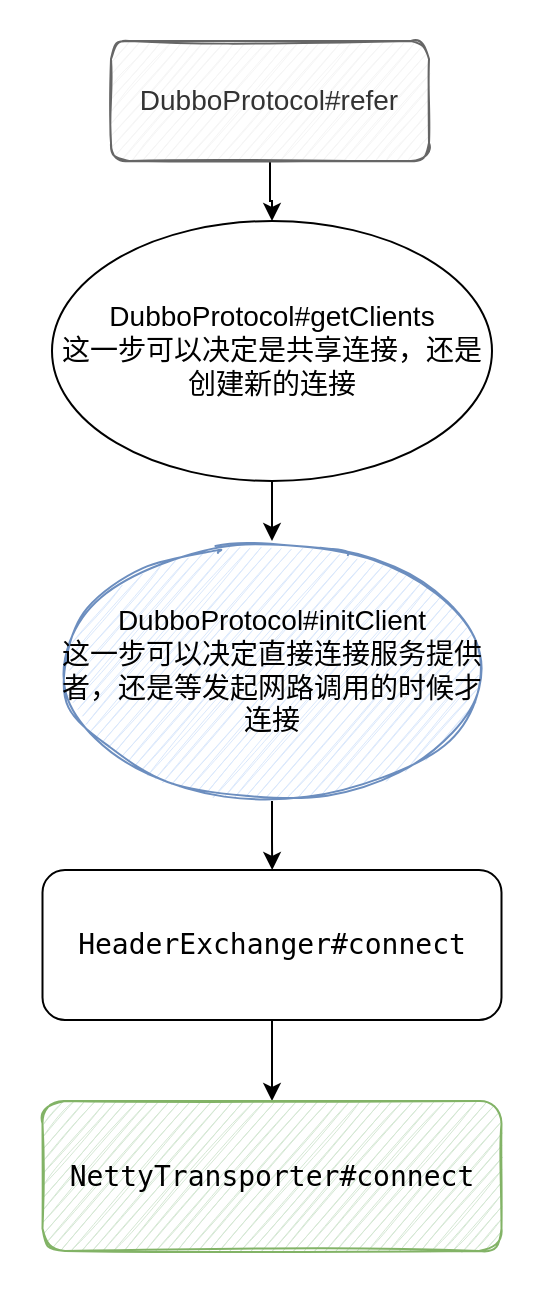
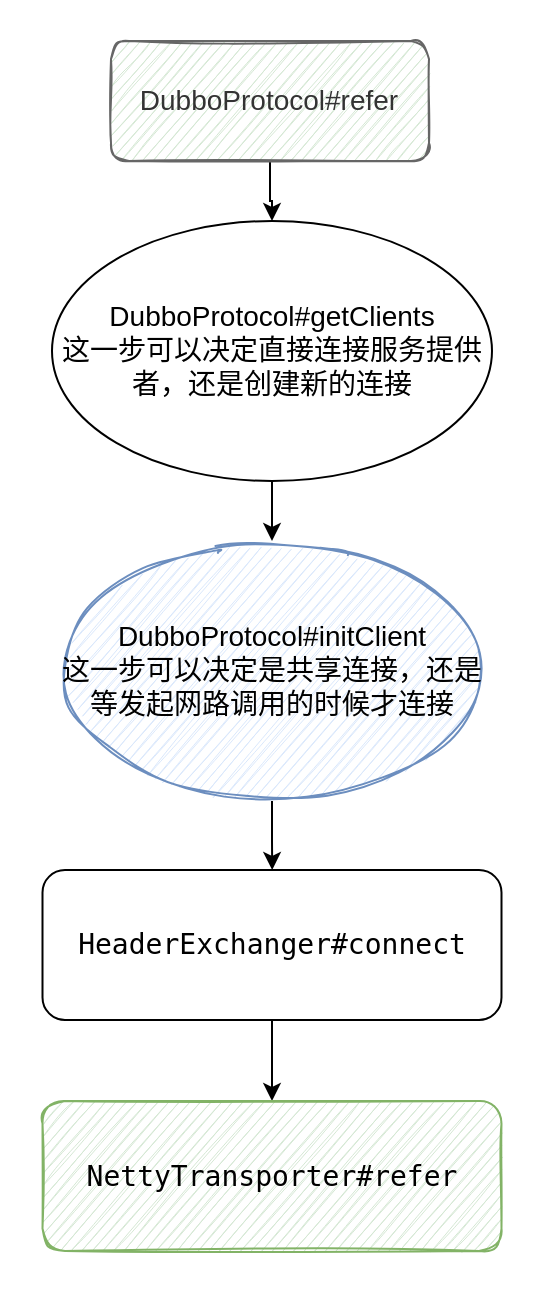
(270, 101) -> (270, 101)
(273, 351) -> (273, 351)
(273, 671) -> (273, 671)
(273, 1177) -> (273, 1177)
